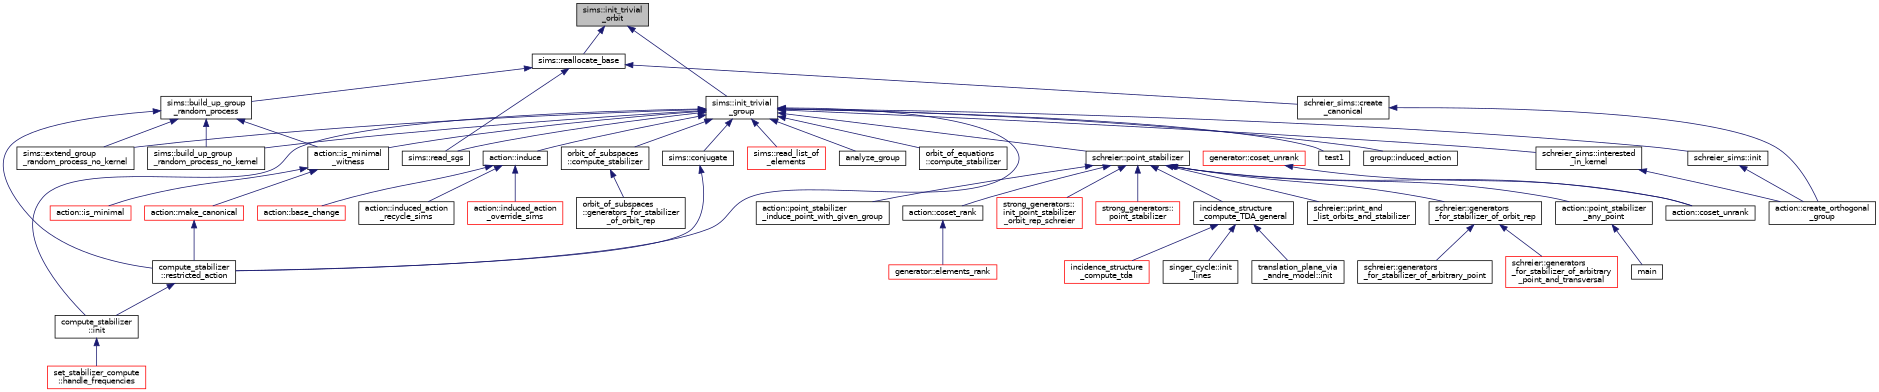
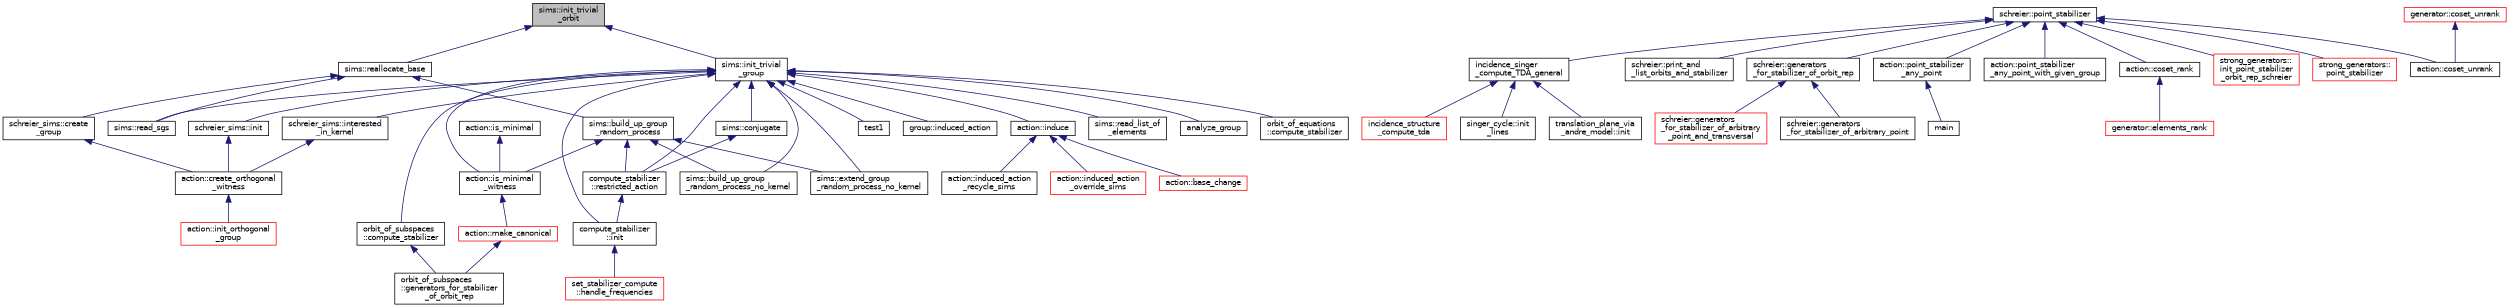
(1343, 108) -> (49, 128)
(936, 132) -> none
(786, 158) -> (1128, 128)
(204, 184) -> (500, 158)
(91, 213) -> (500, 128)
(823, 213) -> (2045, 70)
(1244, 213) -> (1519, 70)
(1822, 213) -> (229, 183)
none -> (229, 234)
(194, 244) -> (480, 260)
